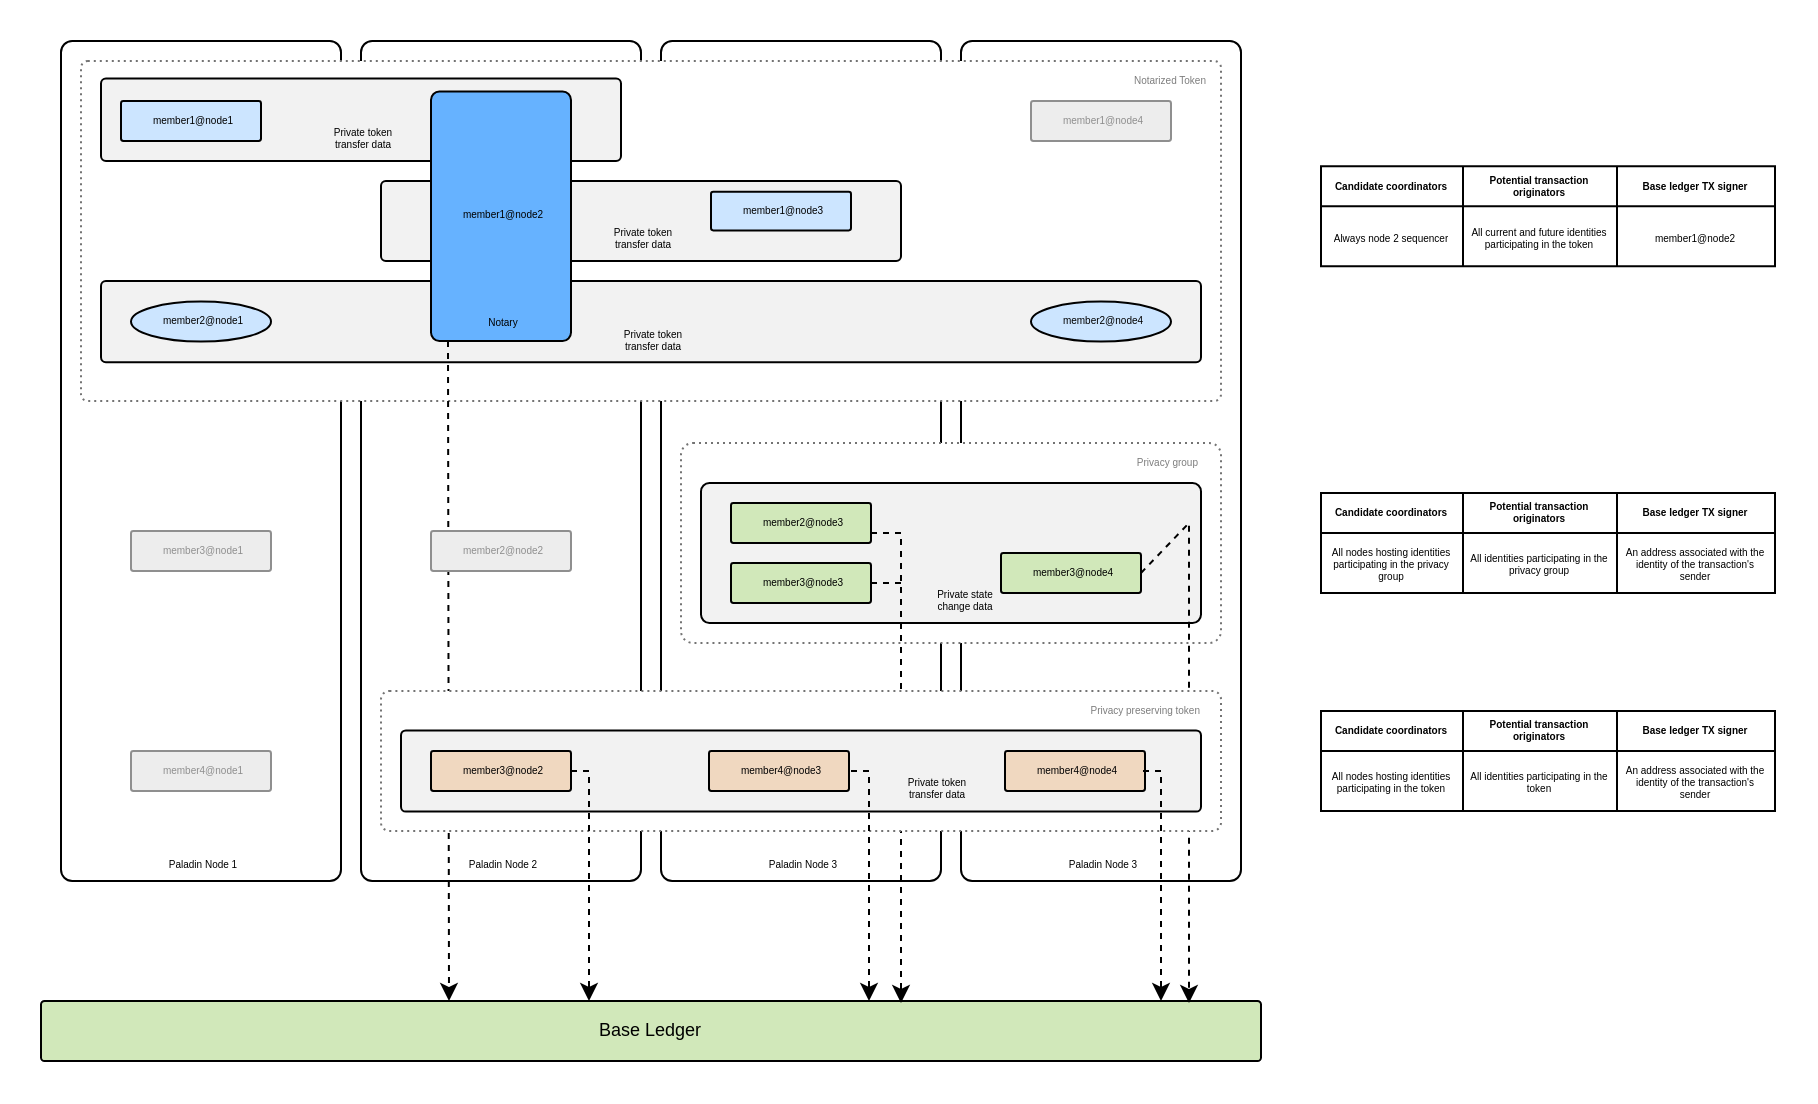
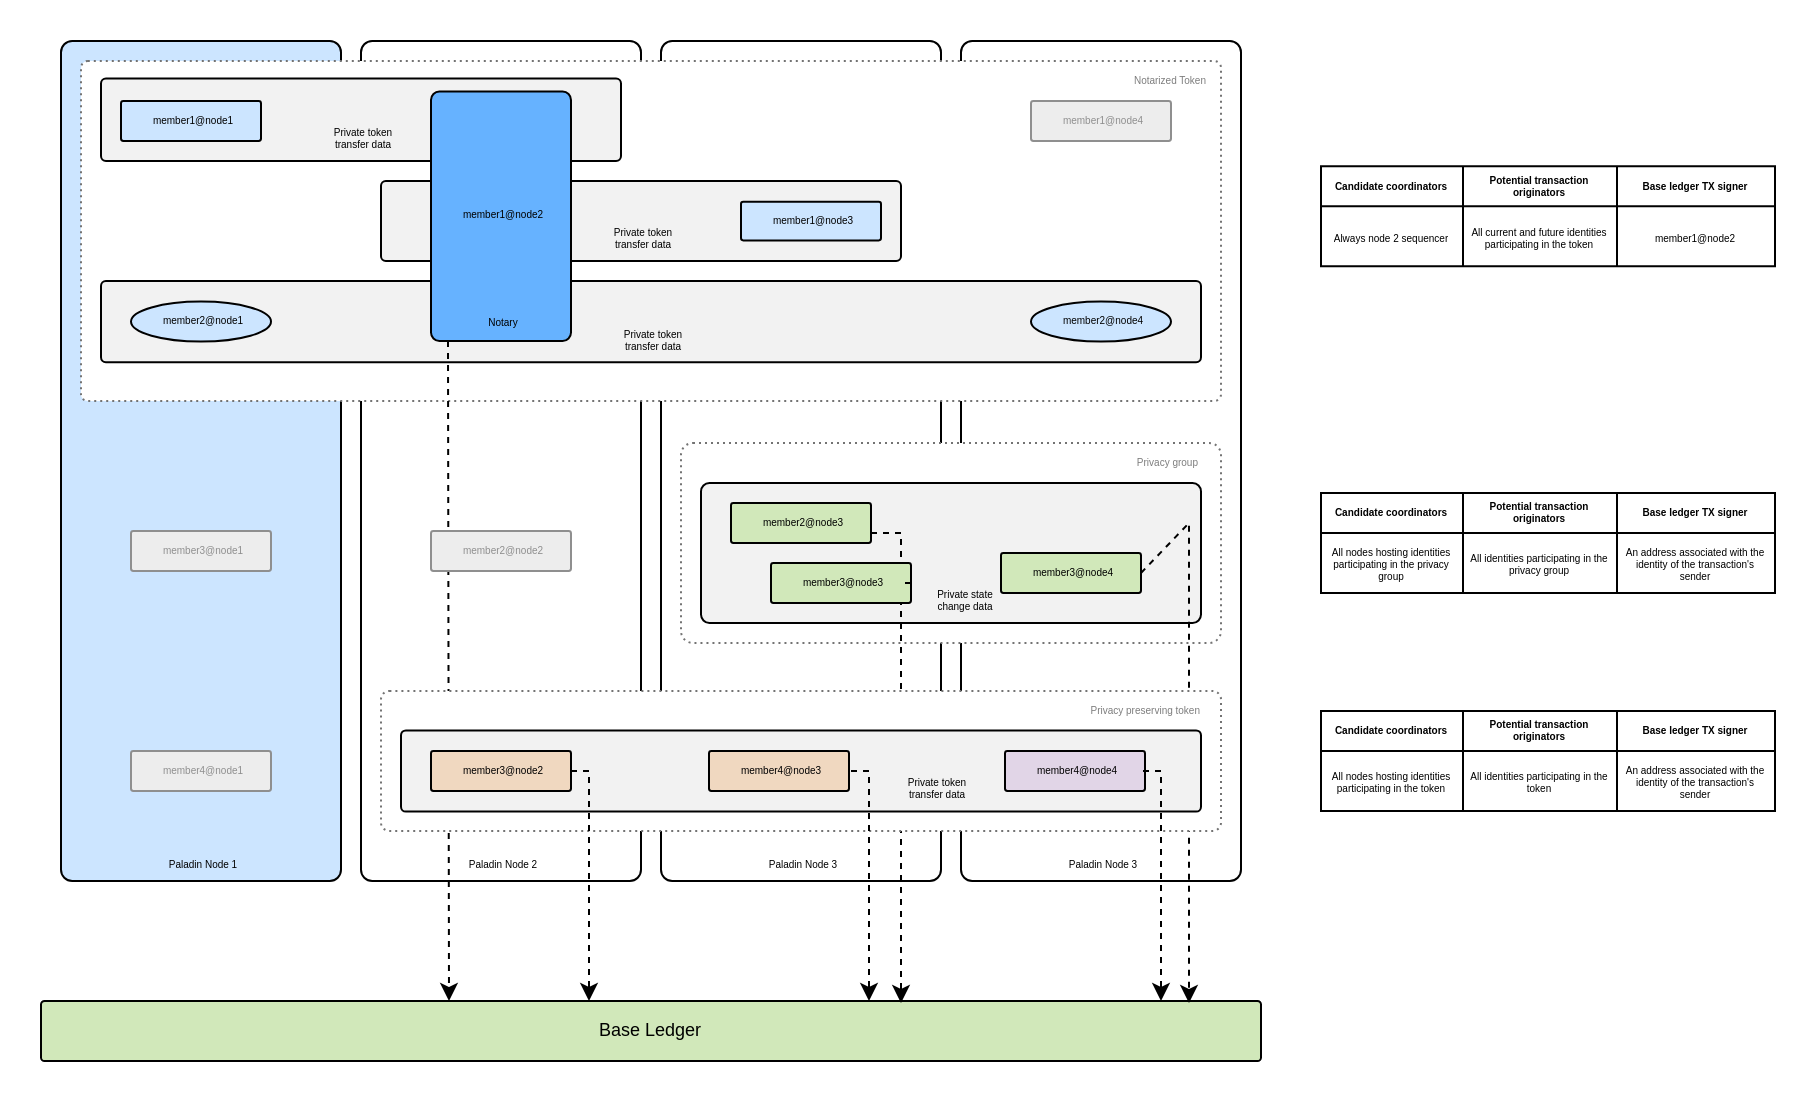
(781, 211) -> (811, 221)
(201, 461) -> (201, 461)
(801, 583) -> (841, 583)
(1075, 771) -> (1075, 771)
